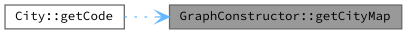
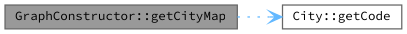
(140, 17) -> (253, 17)
